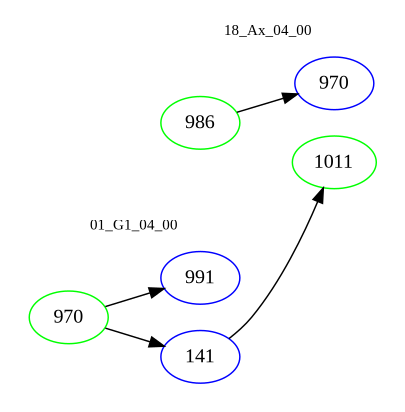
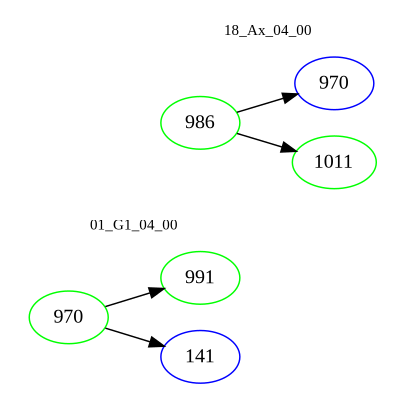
(281, 275) -> (260, 140)
(200, 278) -> (200, 278)
